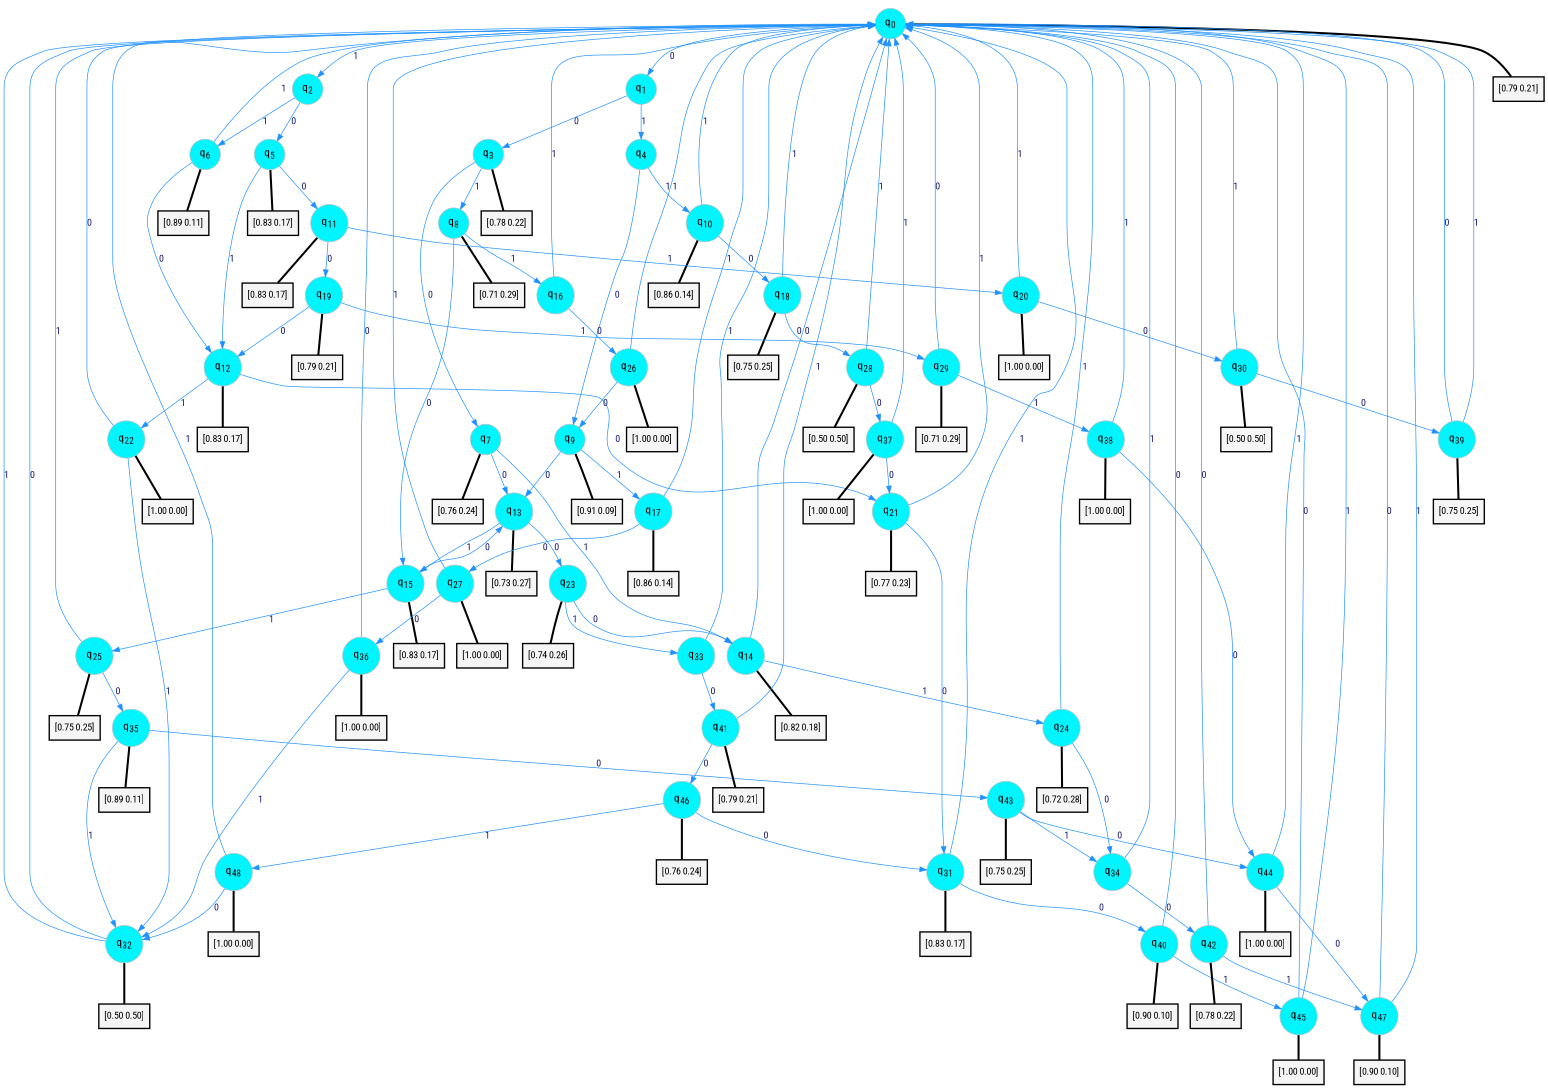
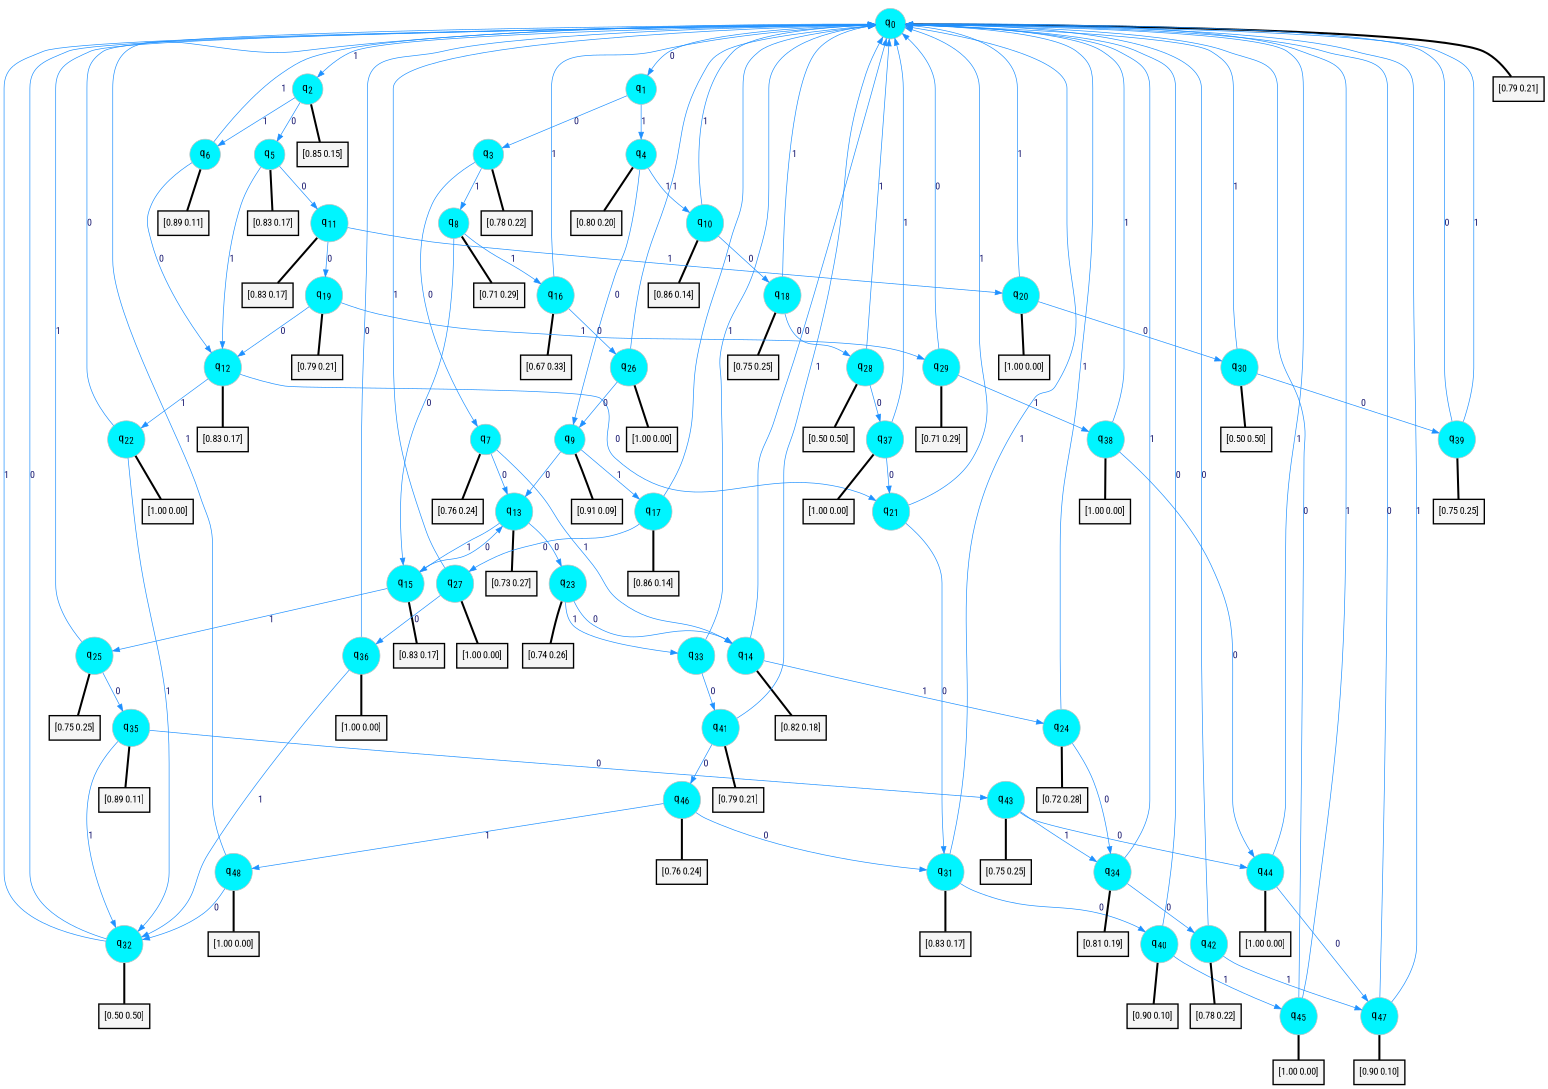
none -> (323, 154)
none -> (596, 223)
none -> (546, 367)
(891, 584) -> none
none -> (1103, 944)
